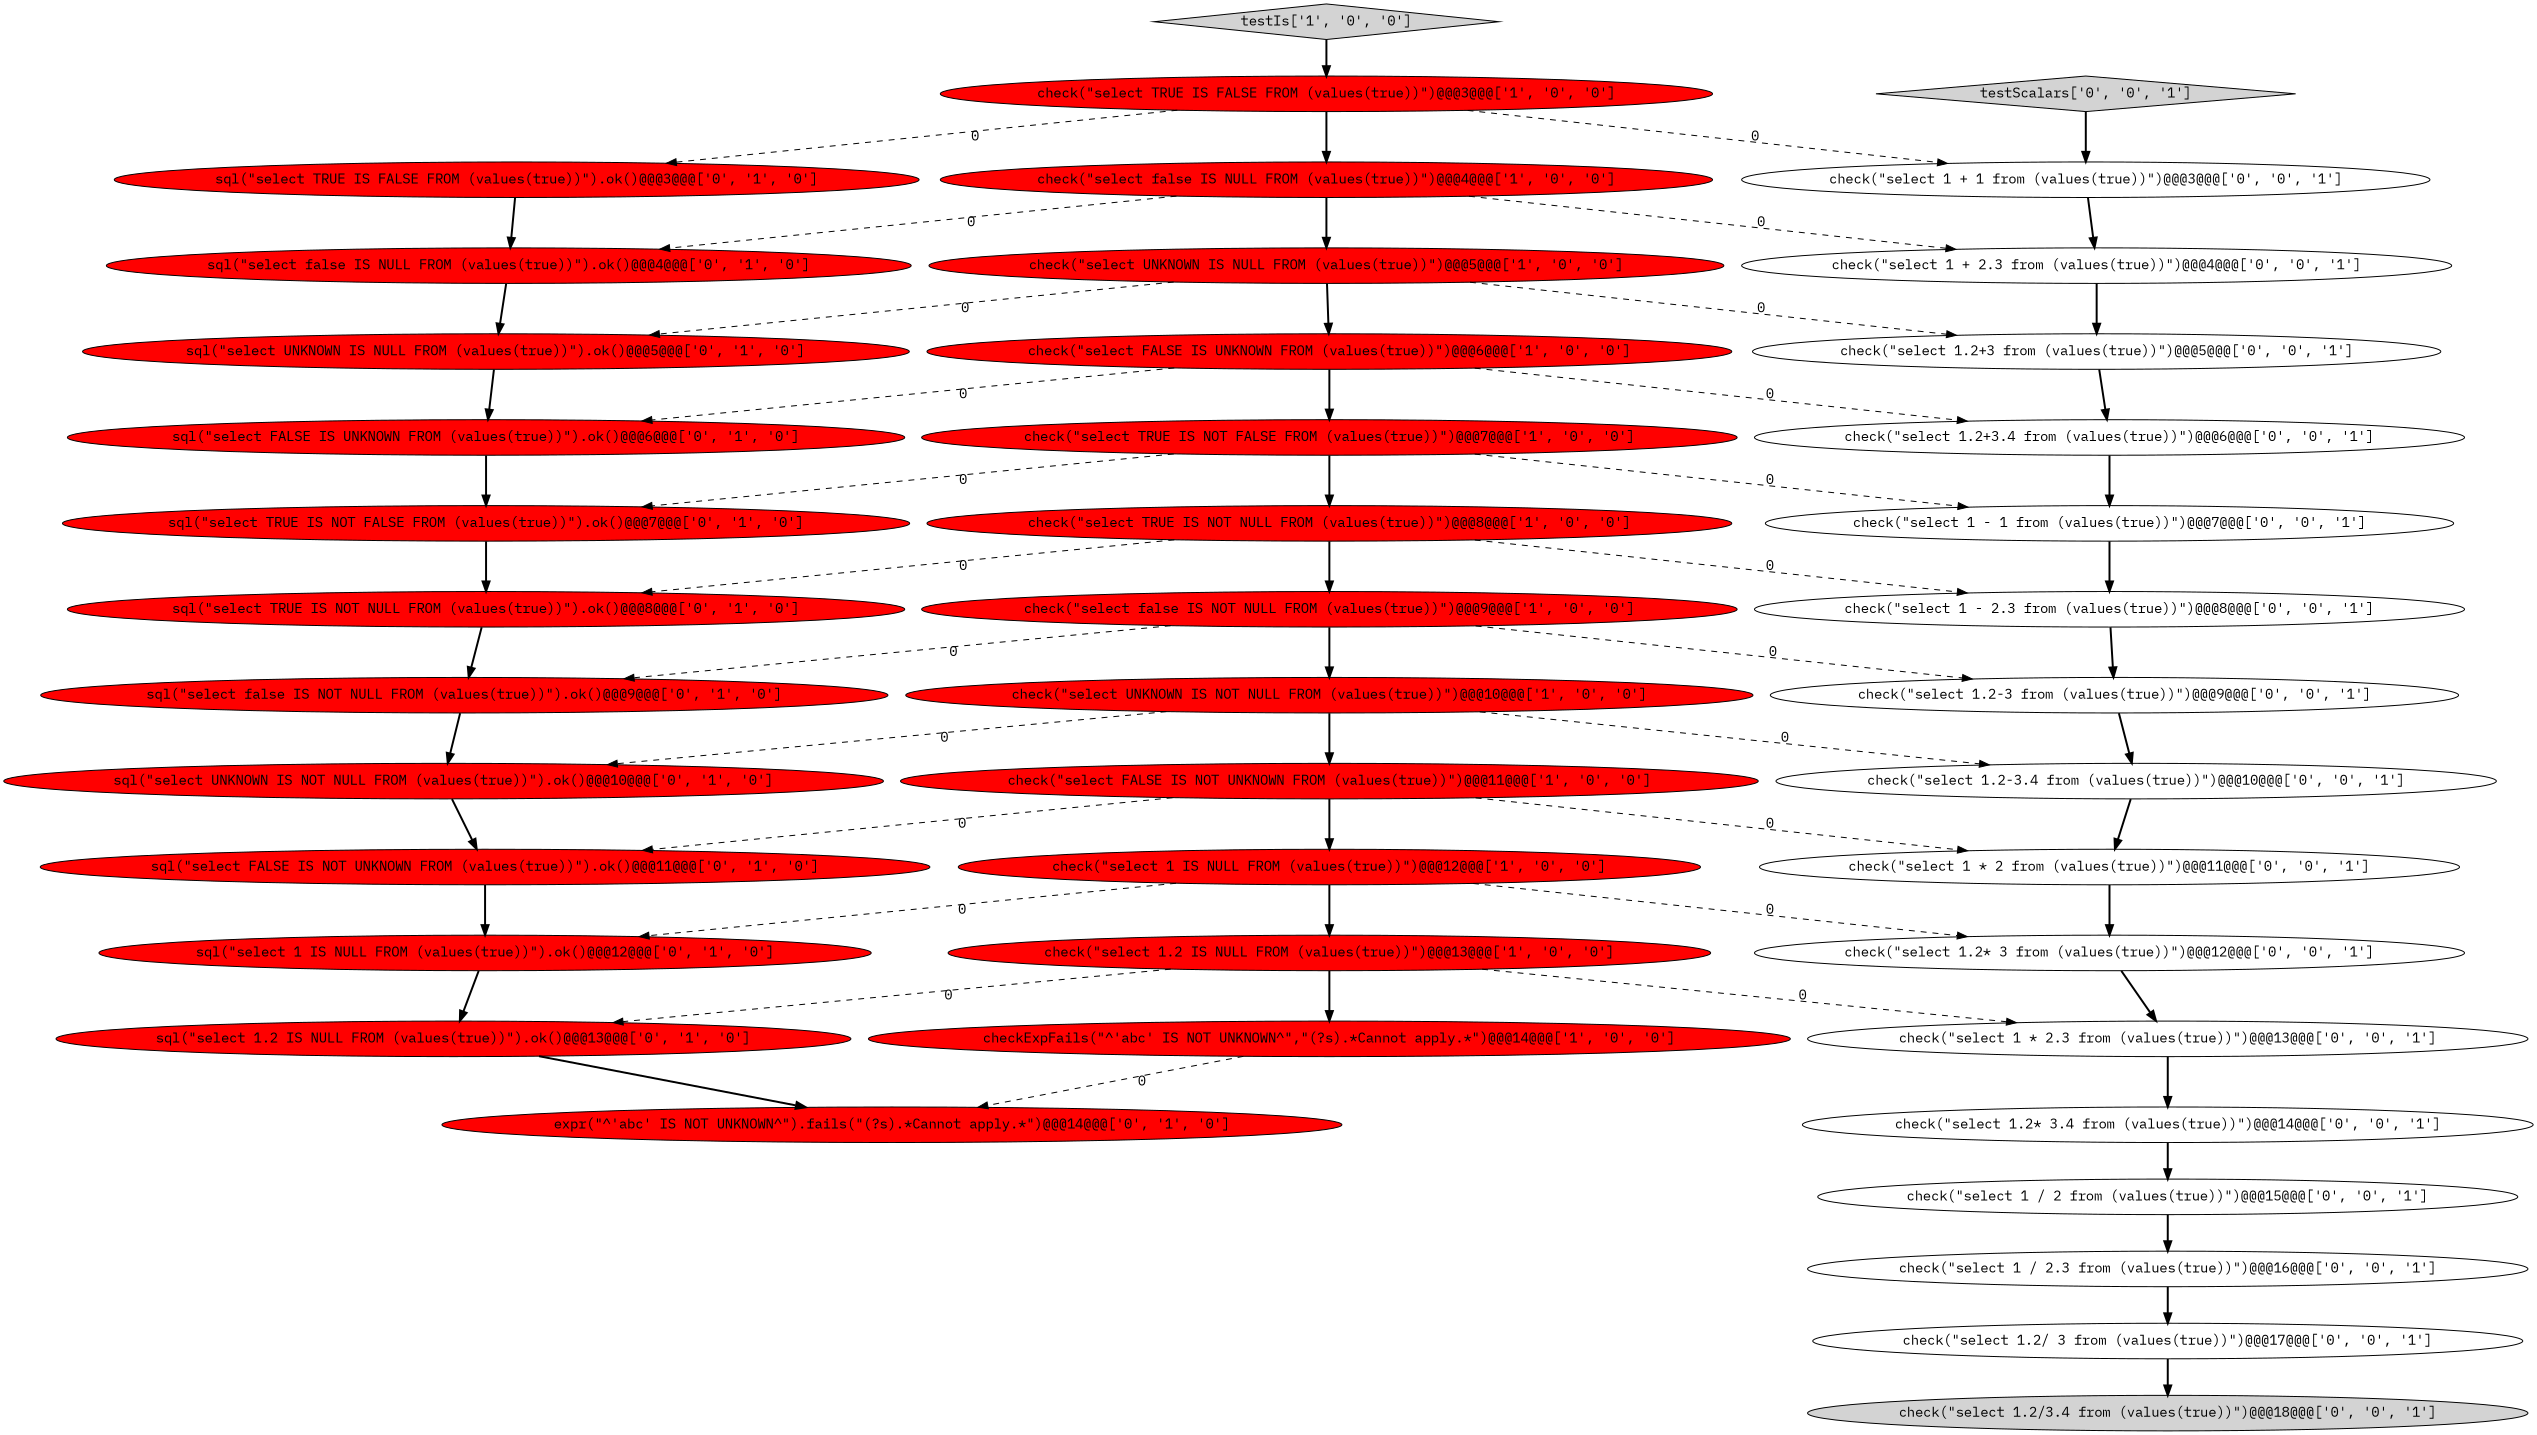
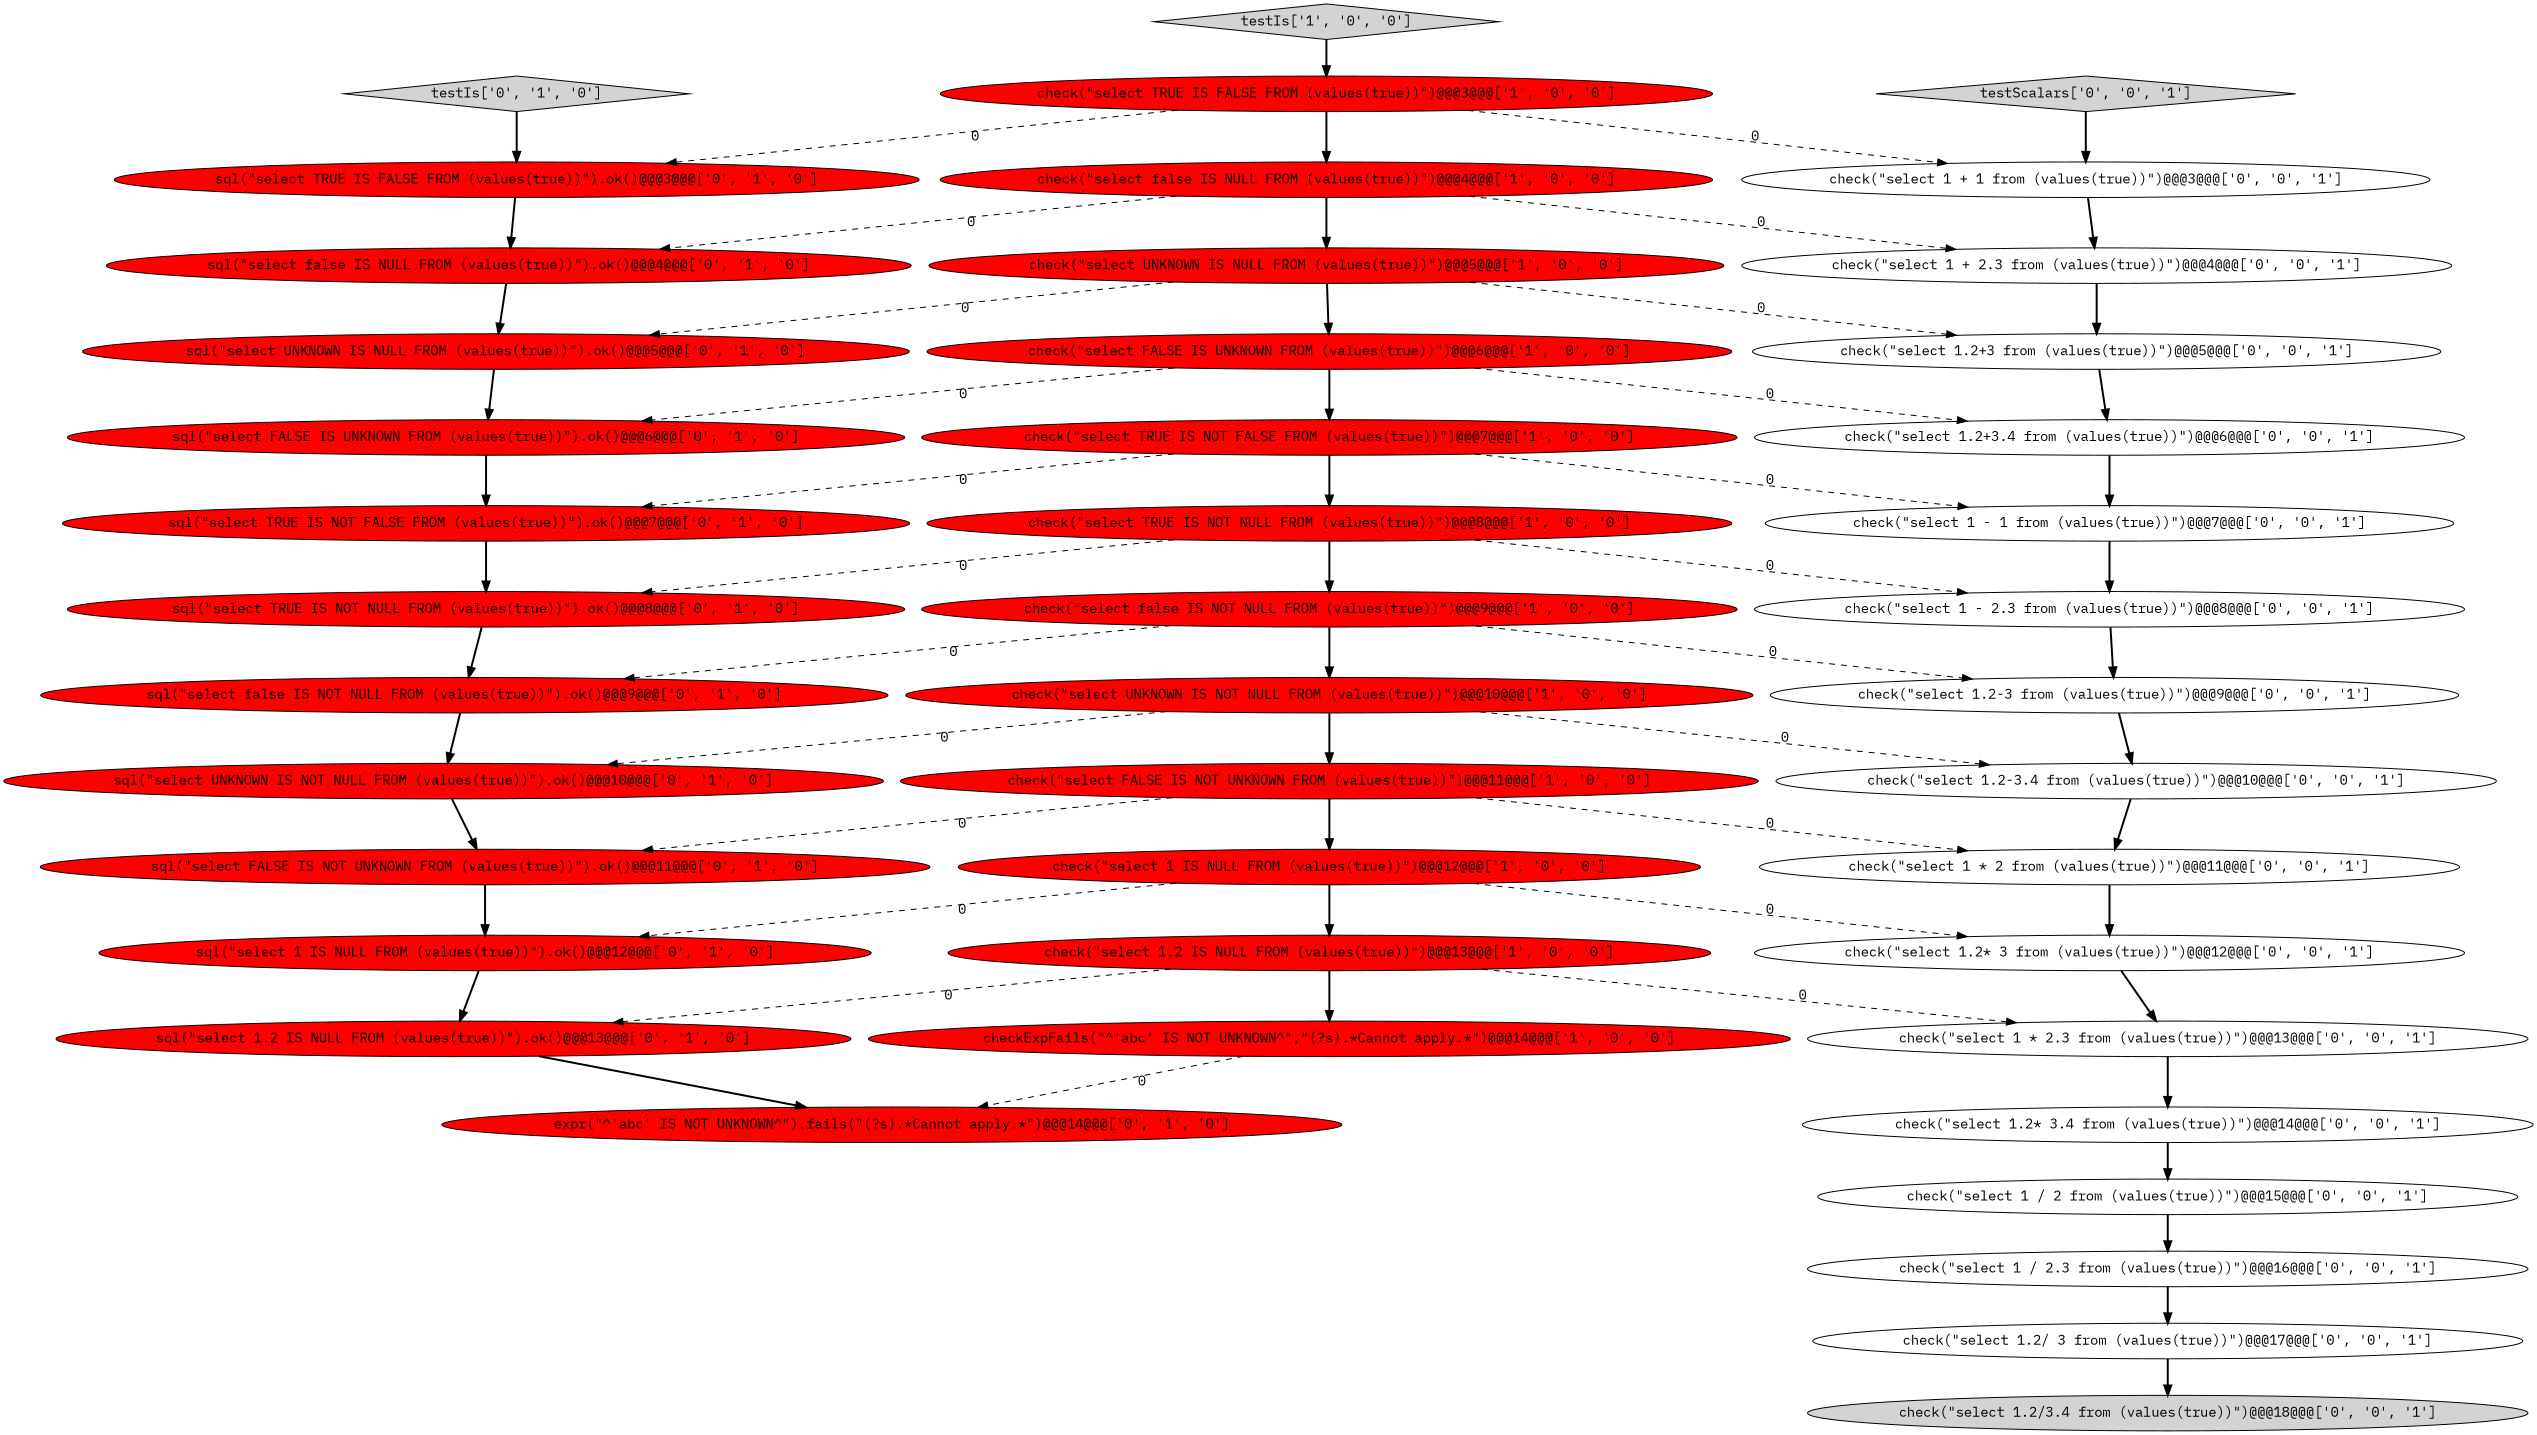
none -> (517, 94)
